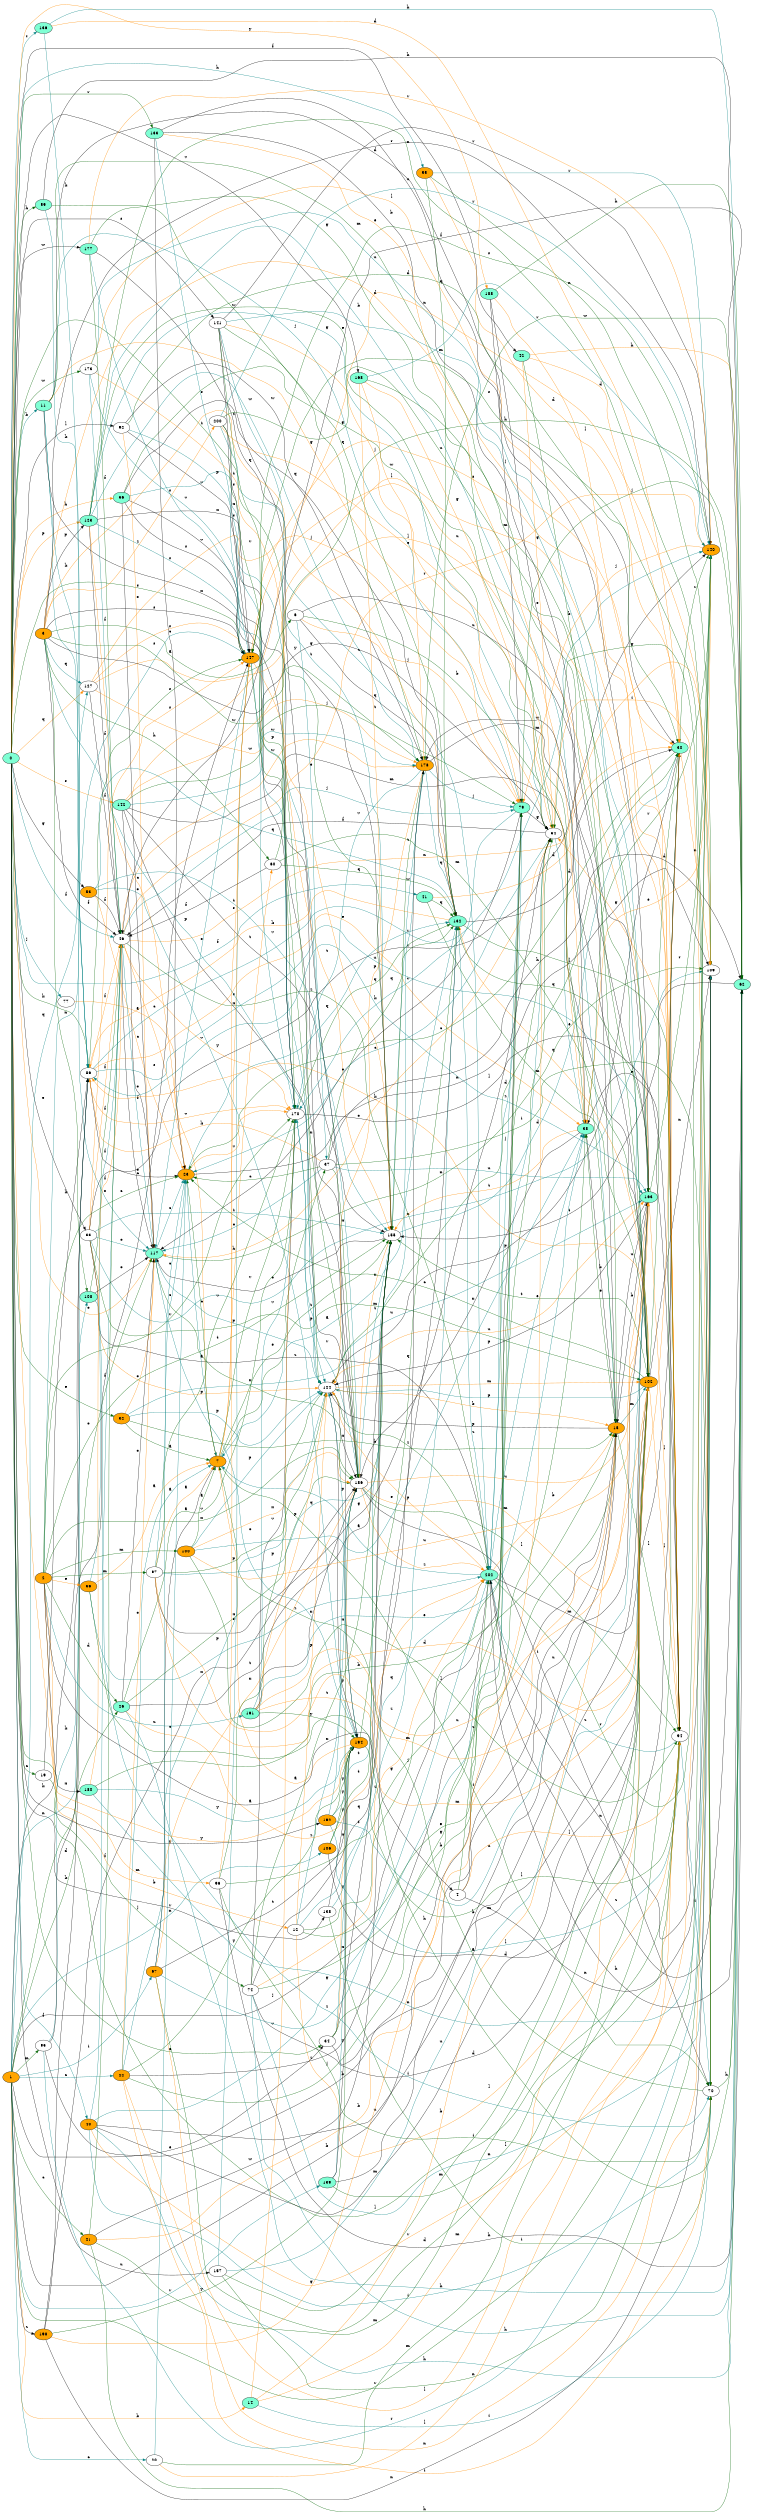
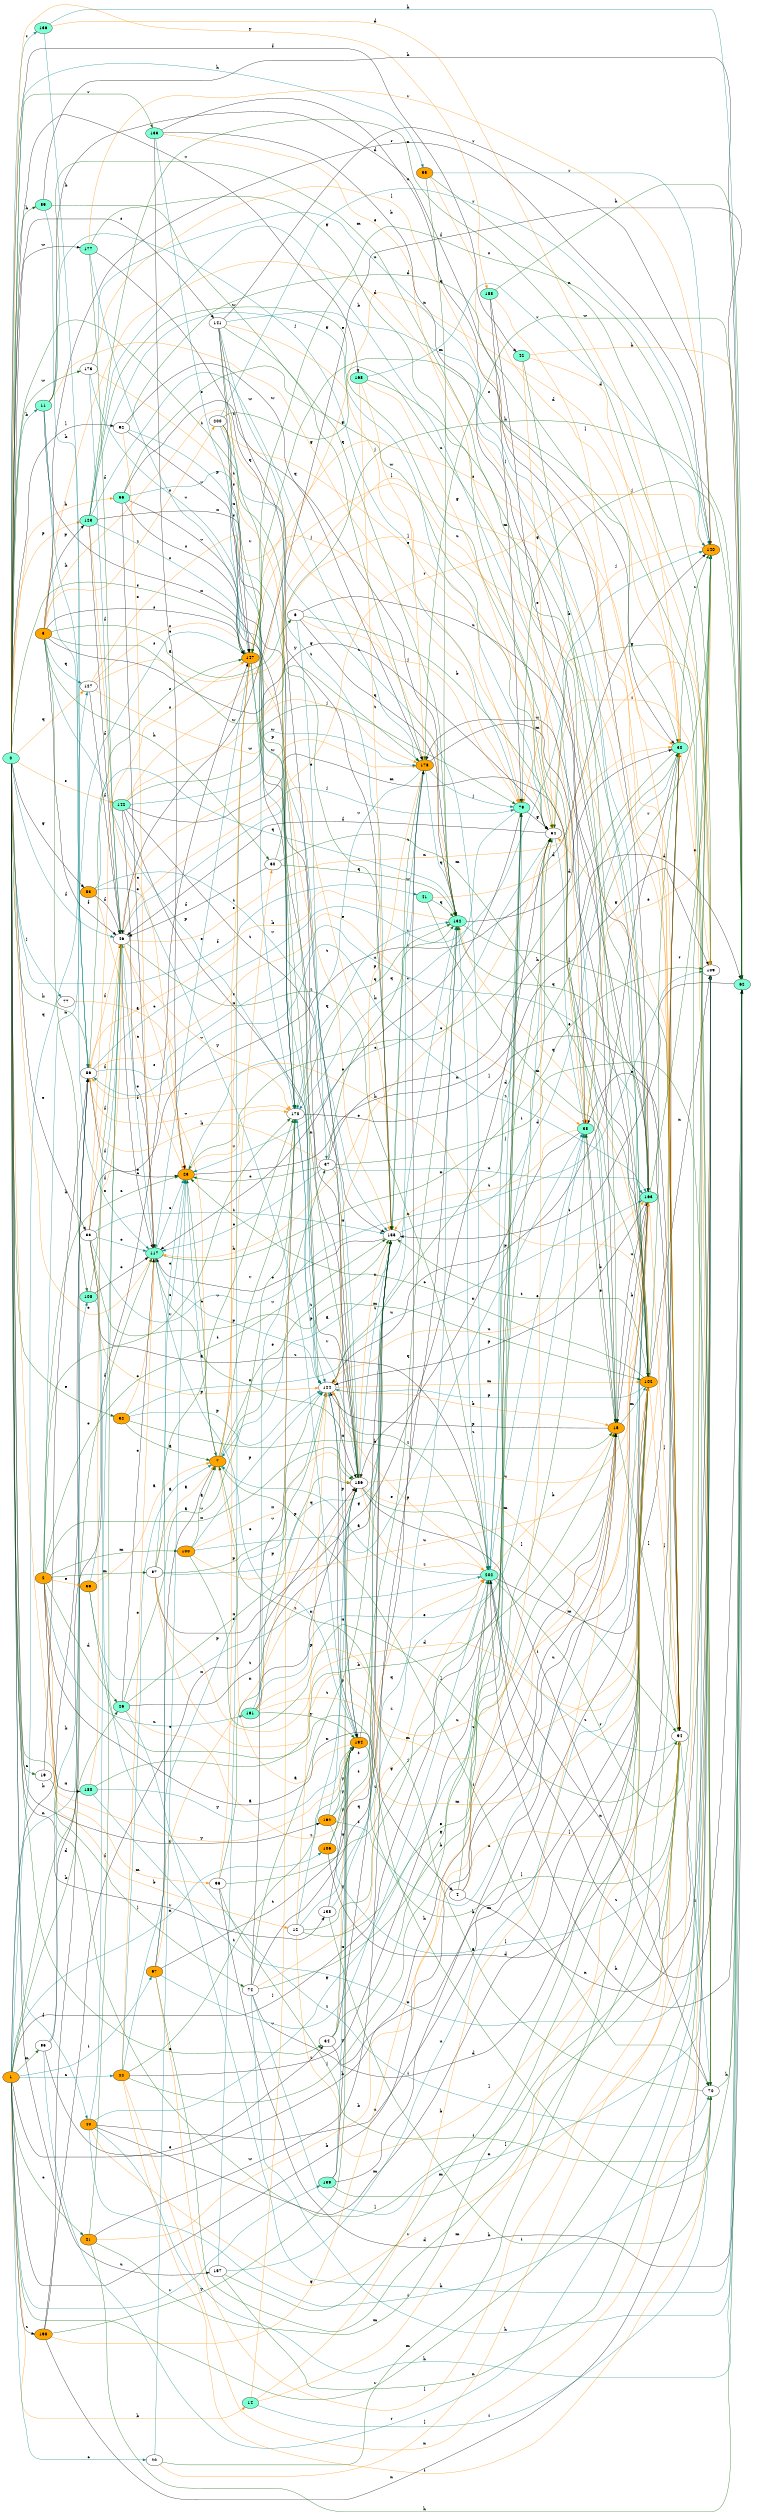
(234, 1940) -> (234, 1940)
